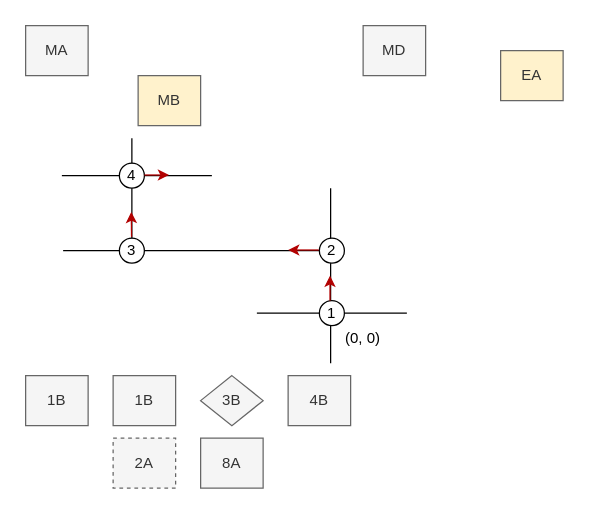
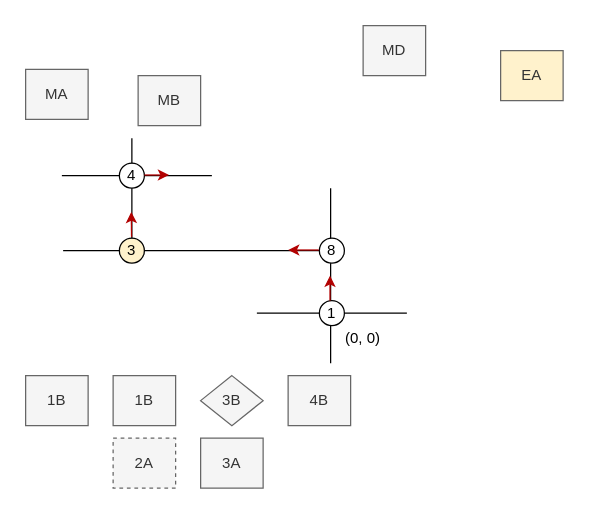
(57, 51) -> (57, 94)
(169, 101) -> (169, 101)
(132, 251) -> (132, 251)
(332, 251) -> (332, 251)
(232, 463) -> (232, 463)
